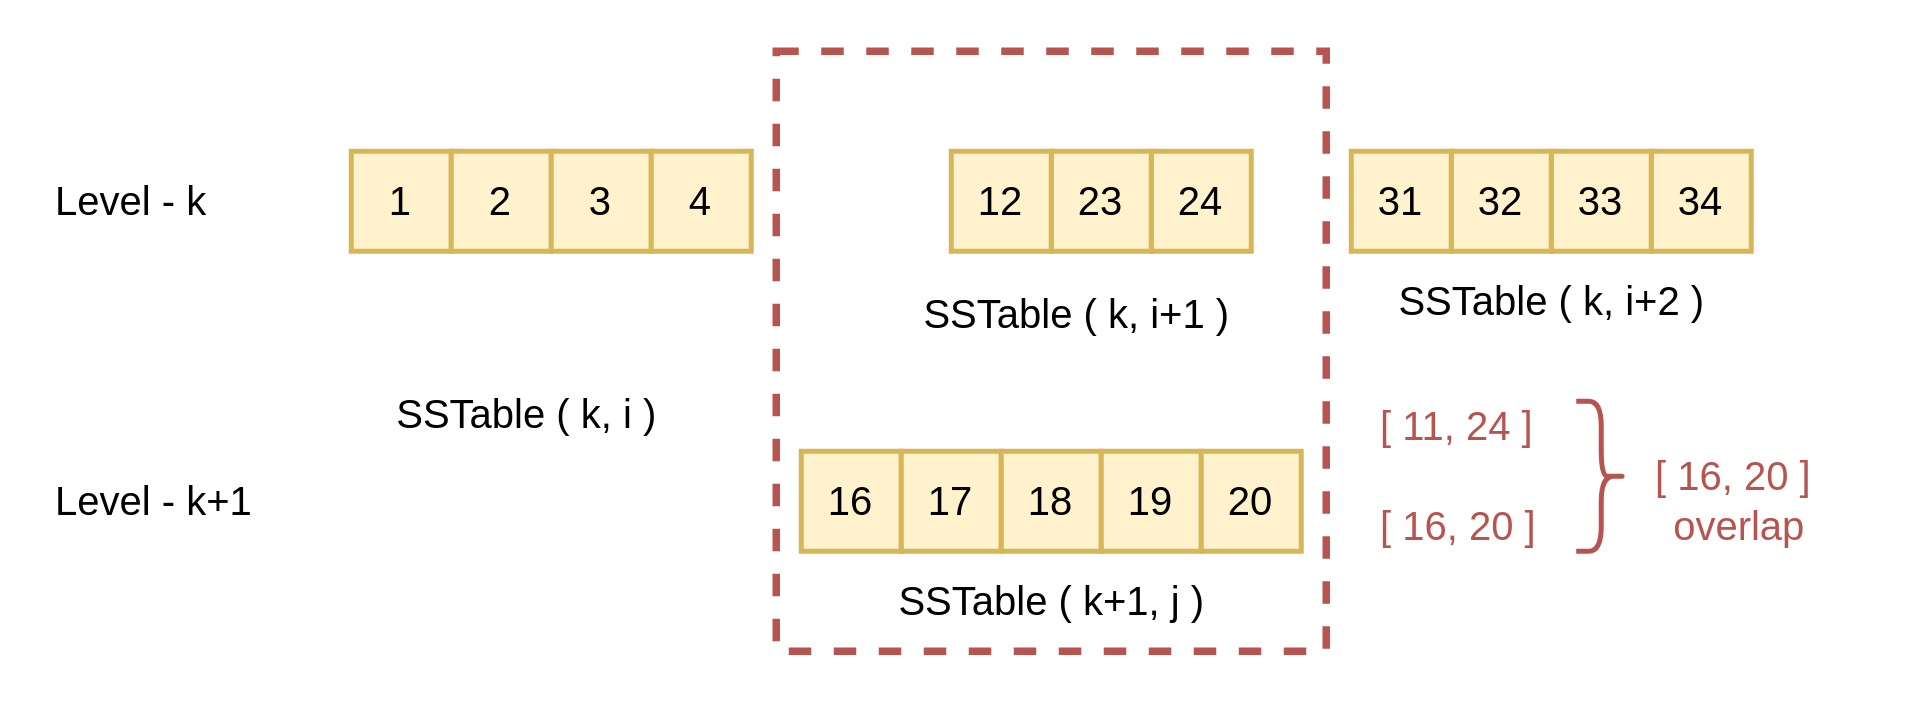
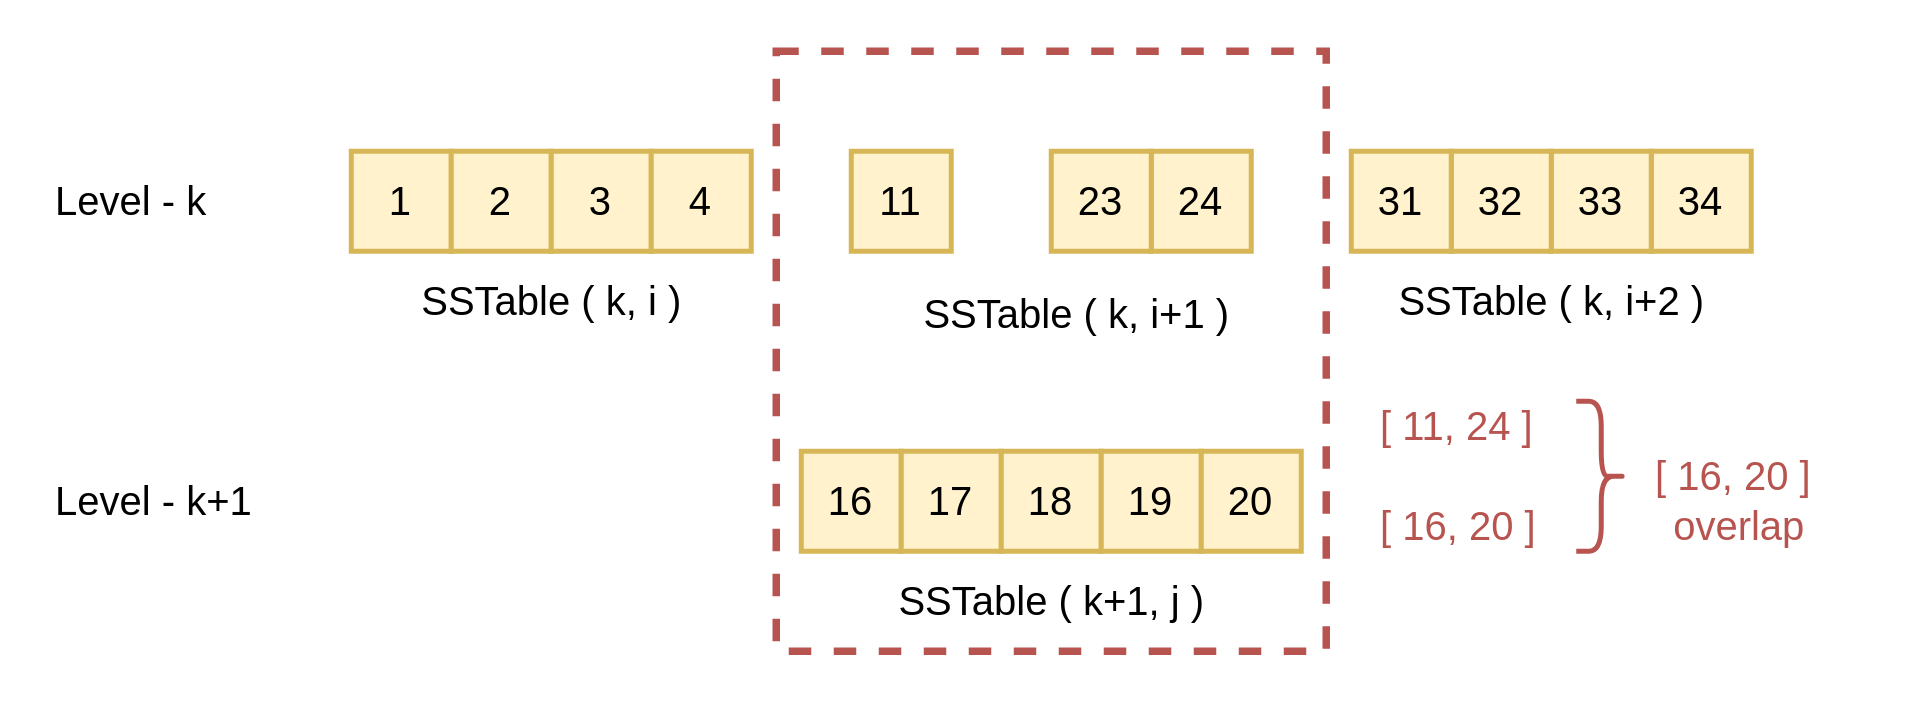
none -> (901, 201)
(1001, 201) -> none
(526, 414) -> (551, 301)
